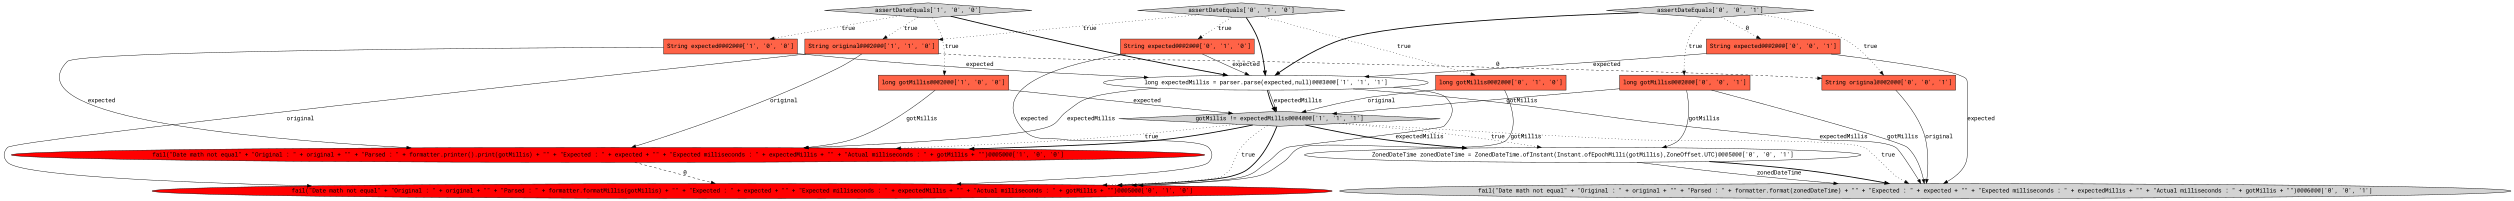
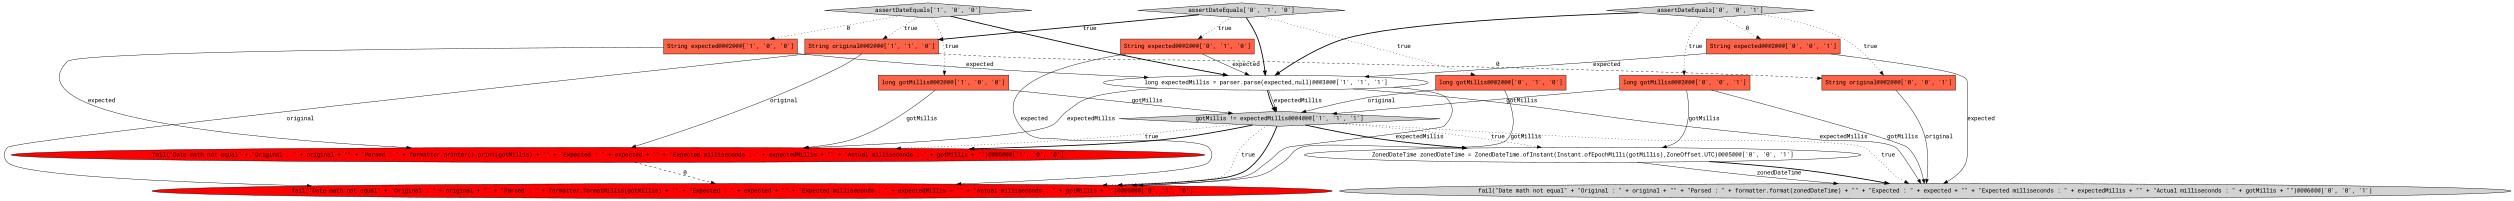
(1071, 27) -> (1071, 27)
(848, 28) -> (848, 28)
(1147, 101) -> (1147, 101)
